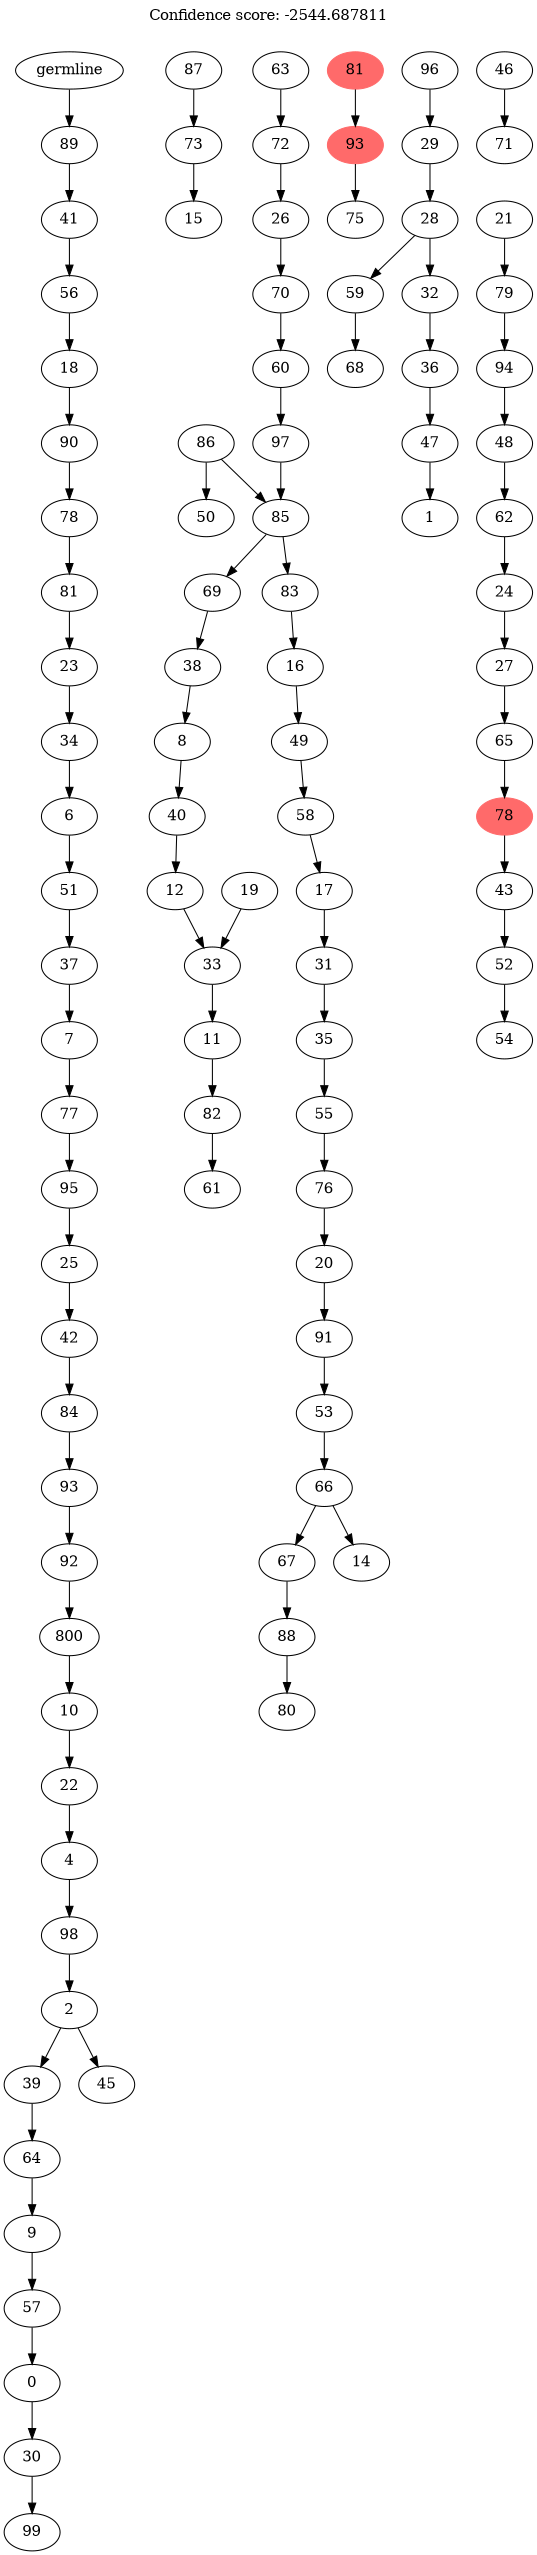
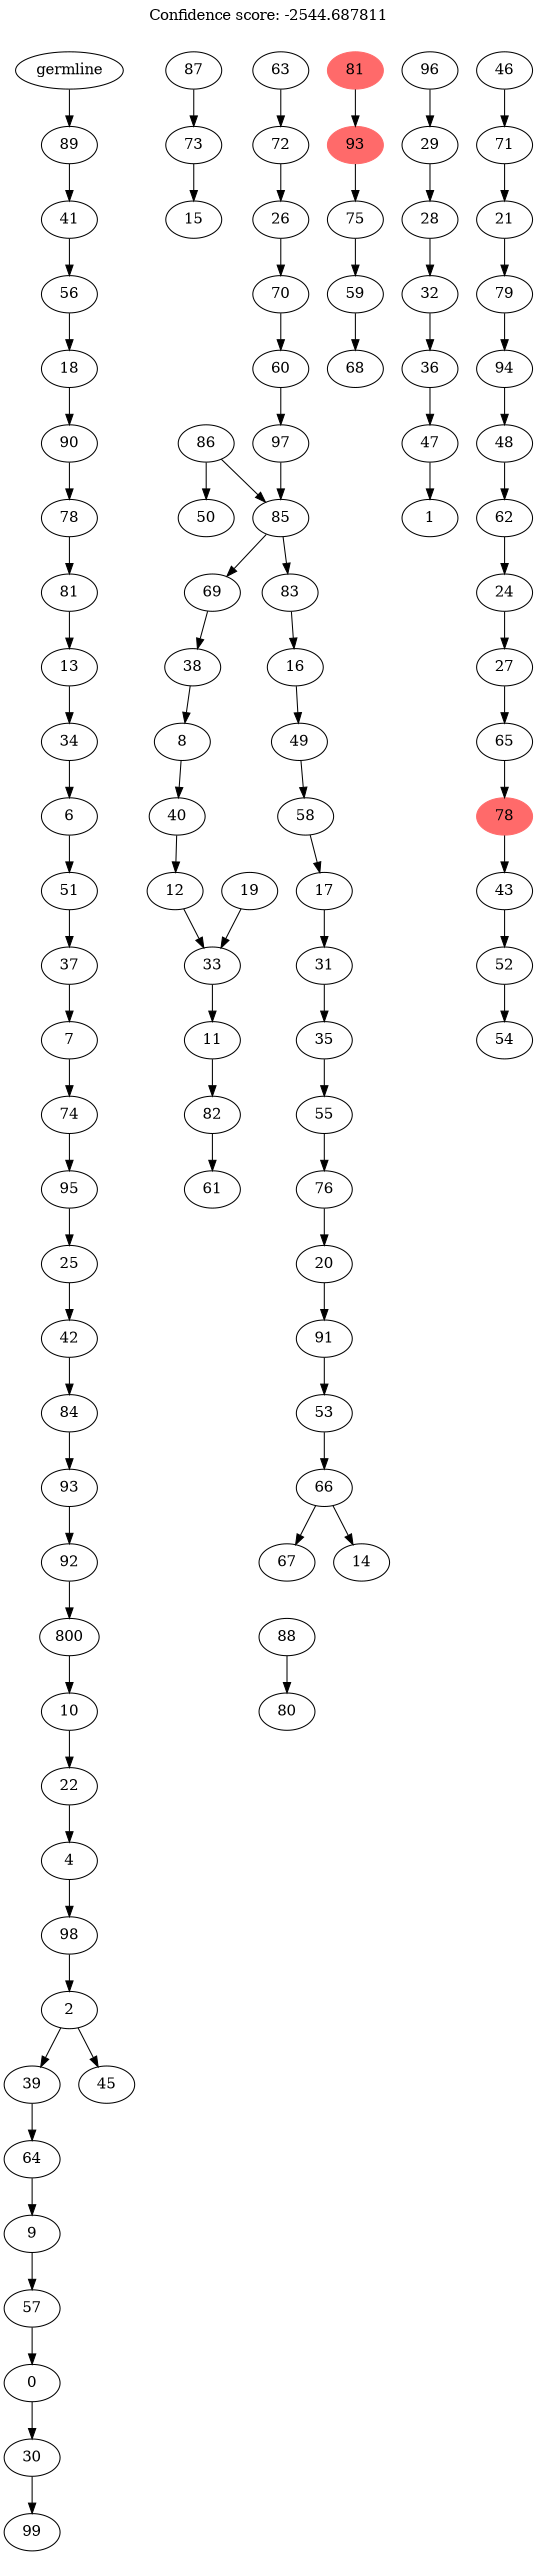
none -> (505, 177)
(397, 253) -> (355, 252)
(69, 667) -> (69, 667)
(69, 1115) -> (69, 1115)
(287, 1595) -> none
